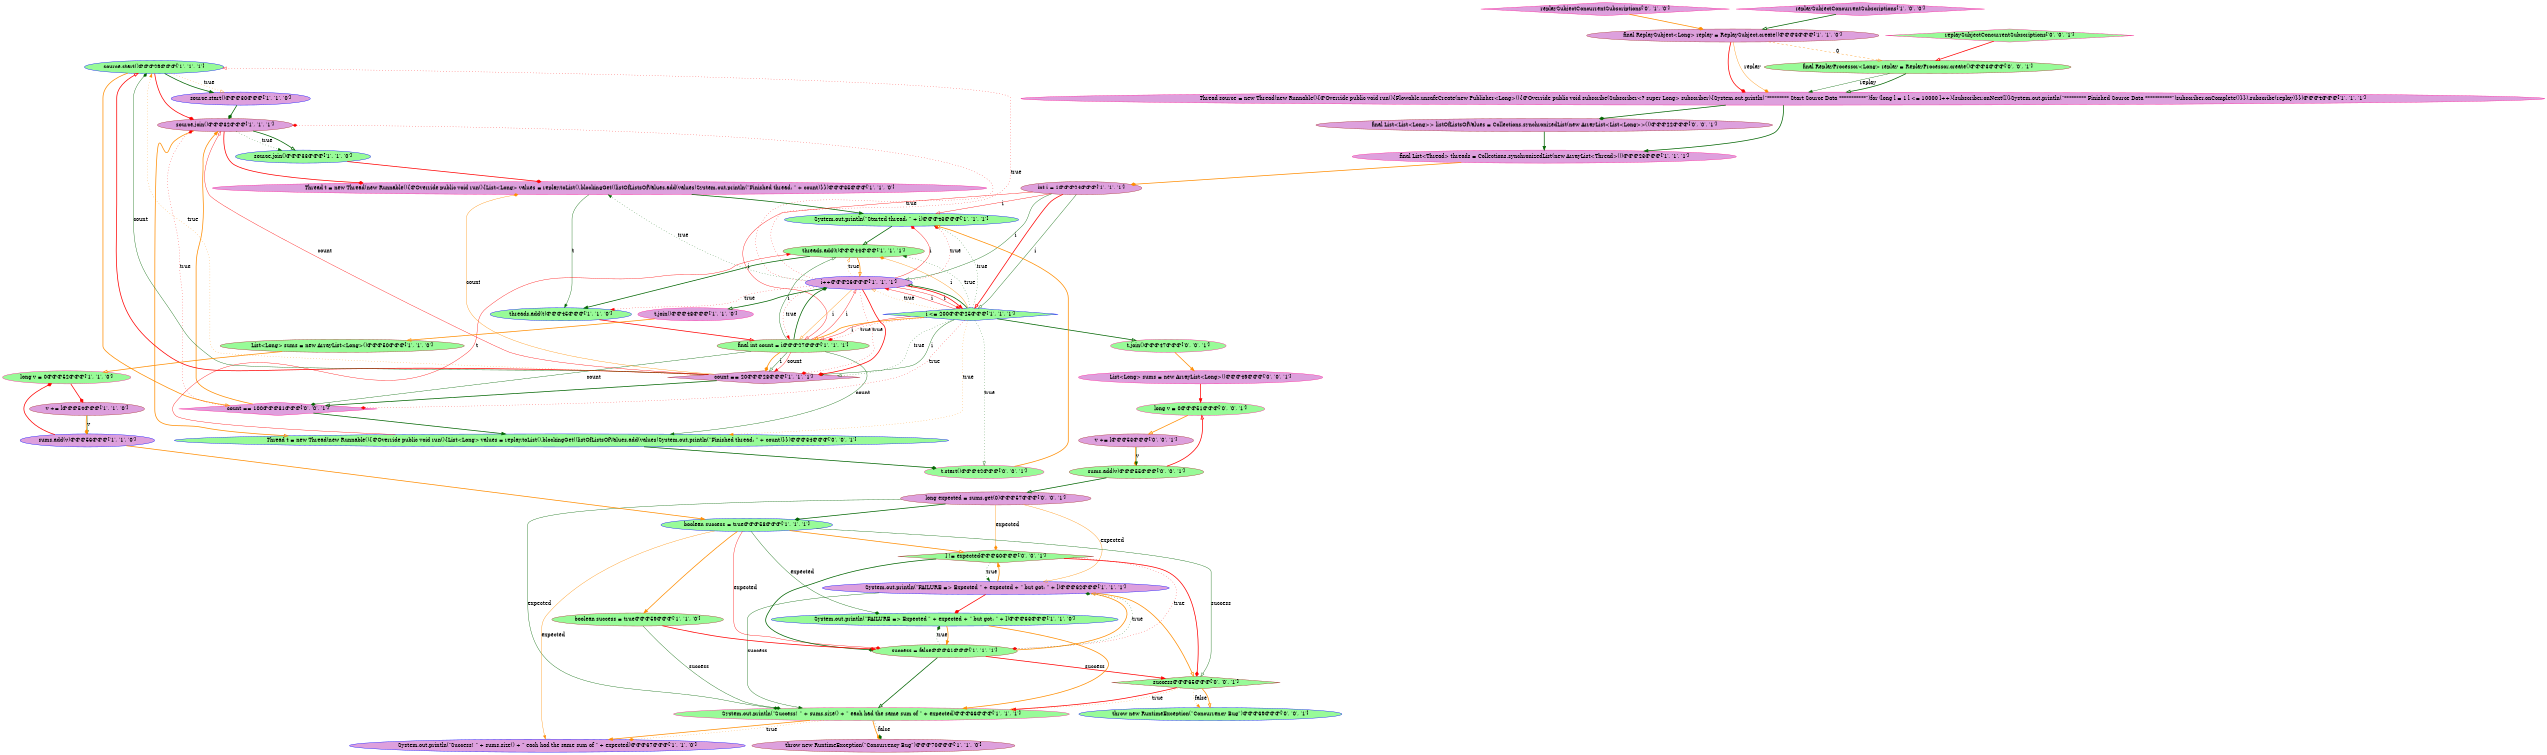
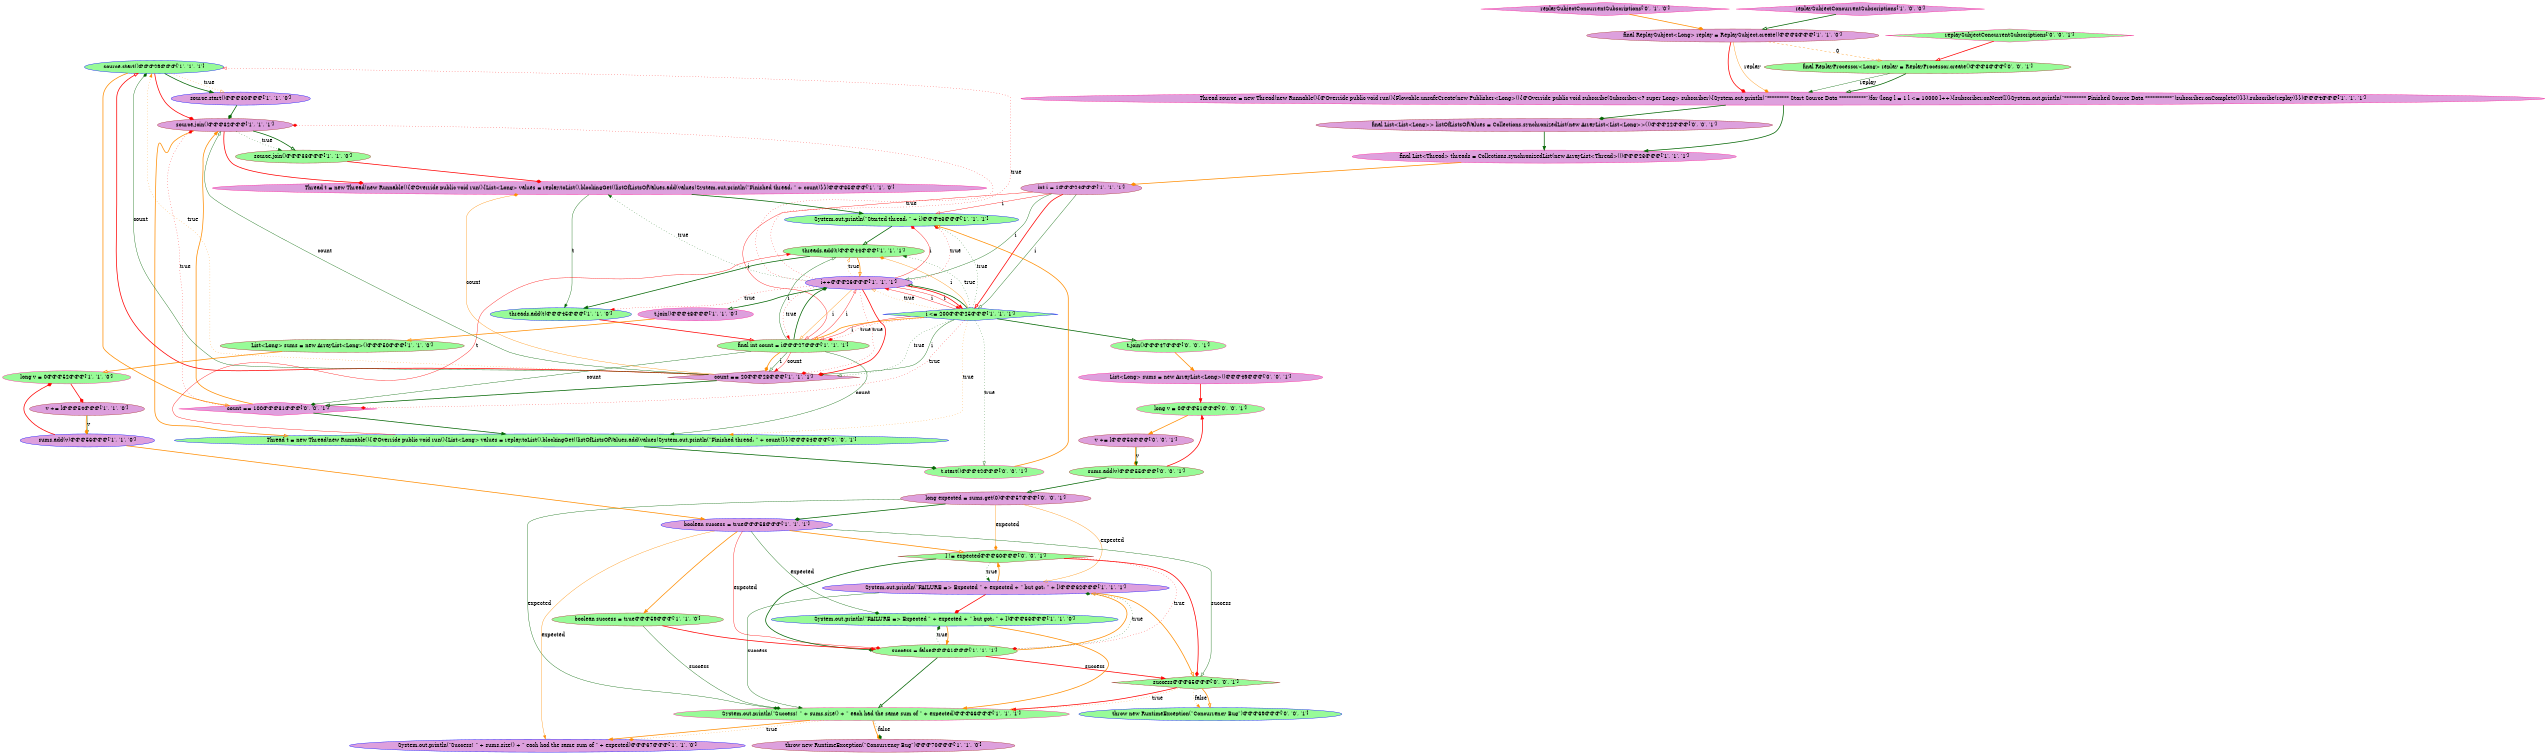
(303, 157) -> (303, 157)
(418, 309) -> (418, 309)
(1170, 424) -> (1170, 424)
(1195, 450) -> (1195, 450)
(747, 525) -> (747, 525)
